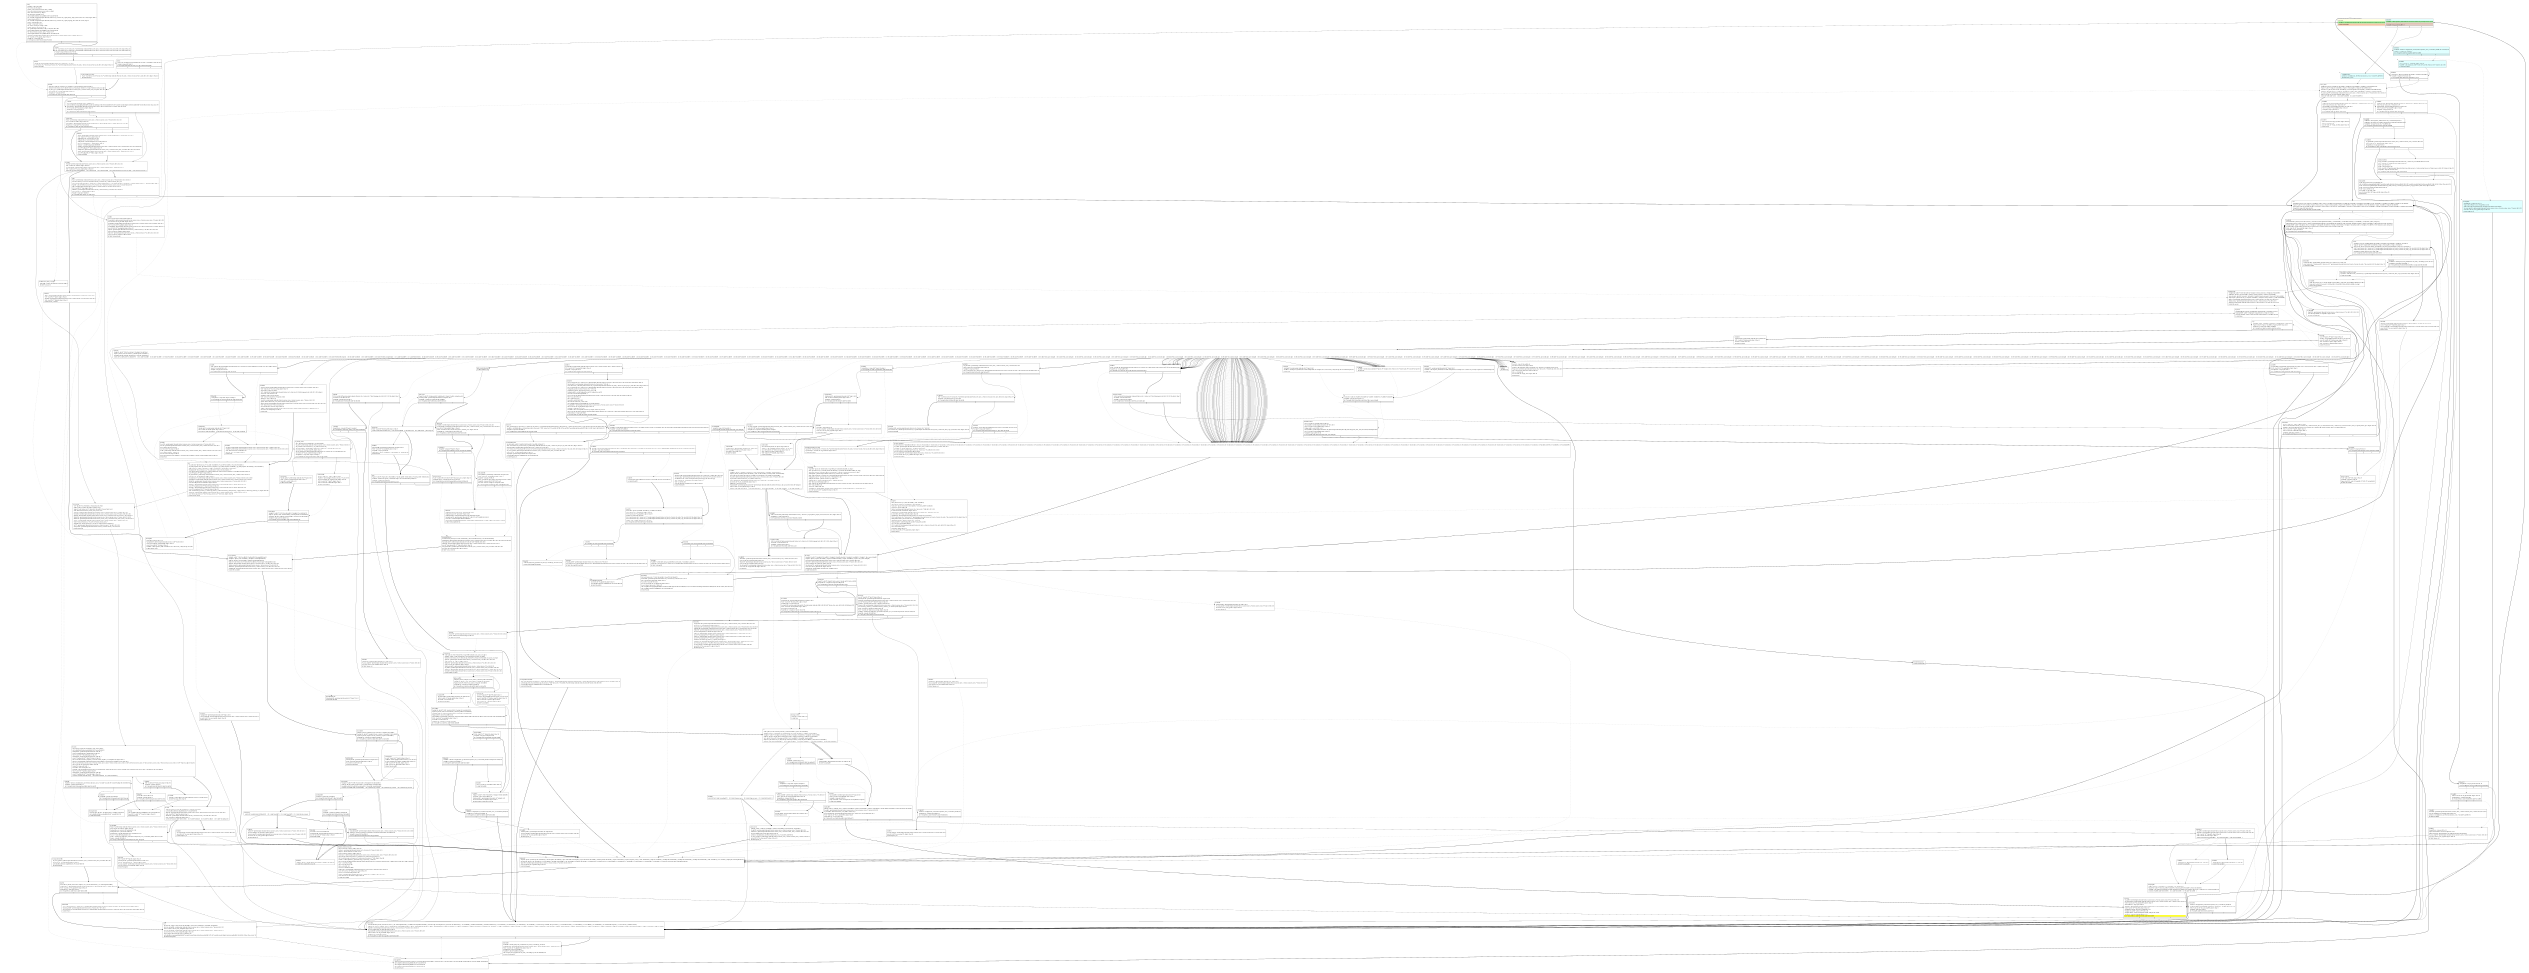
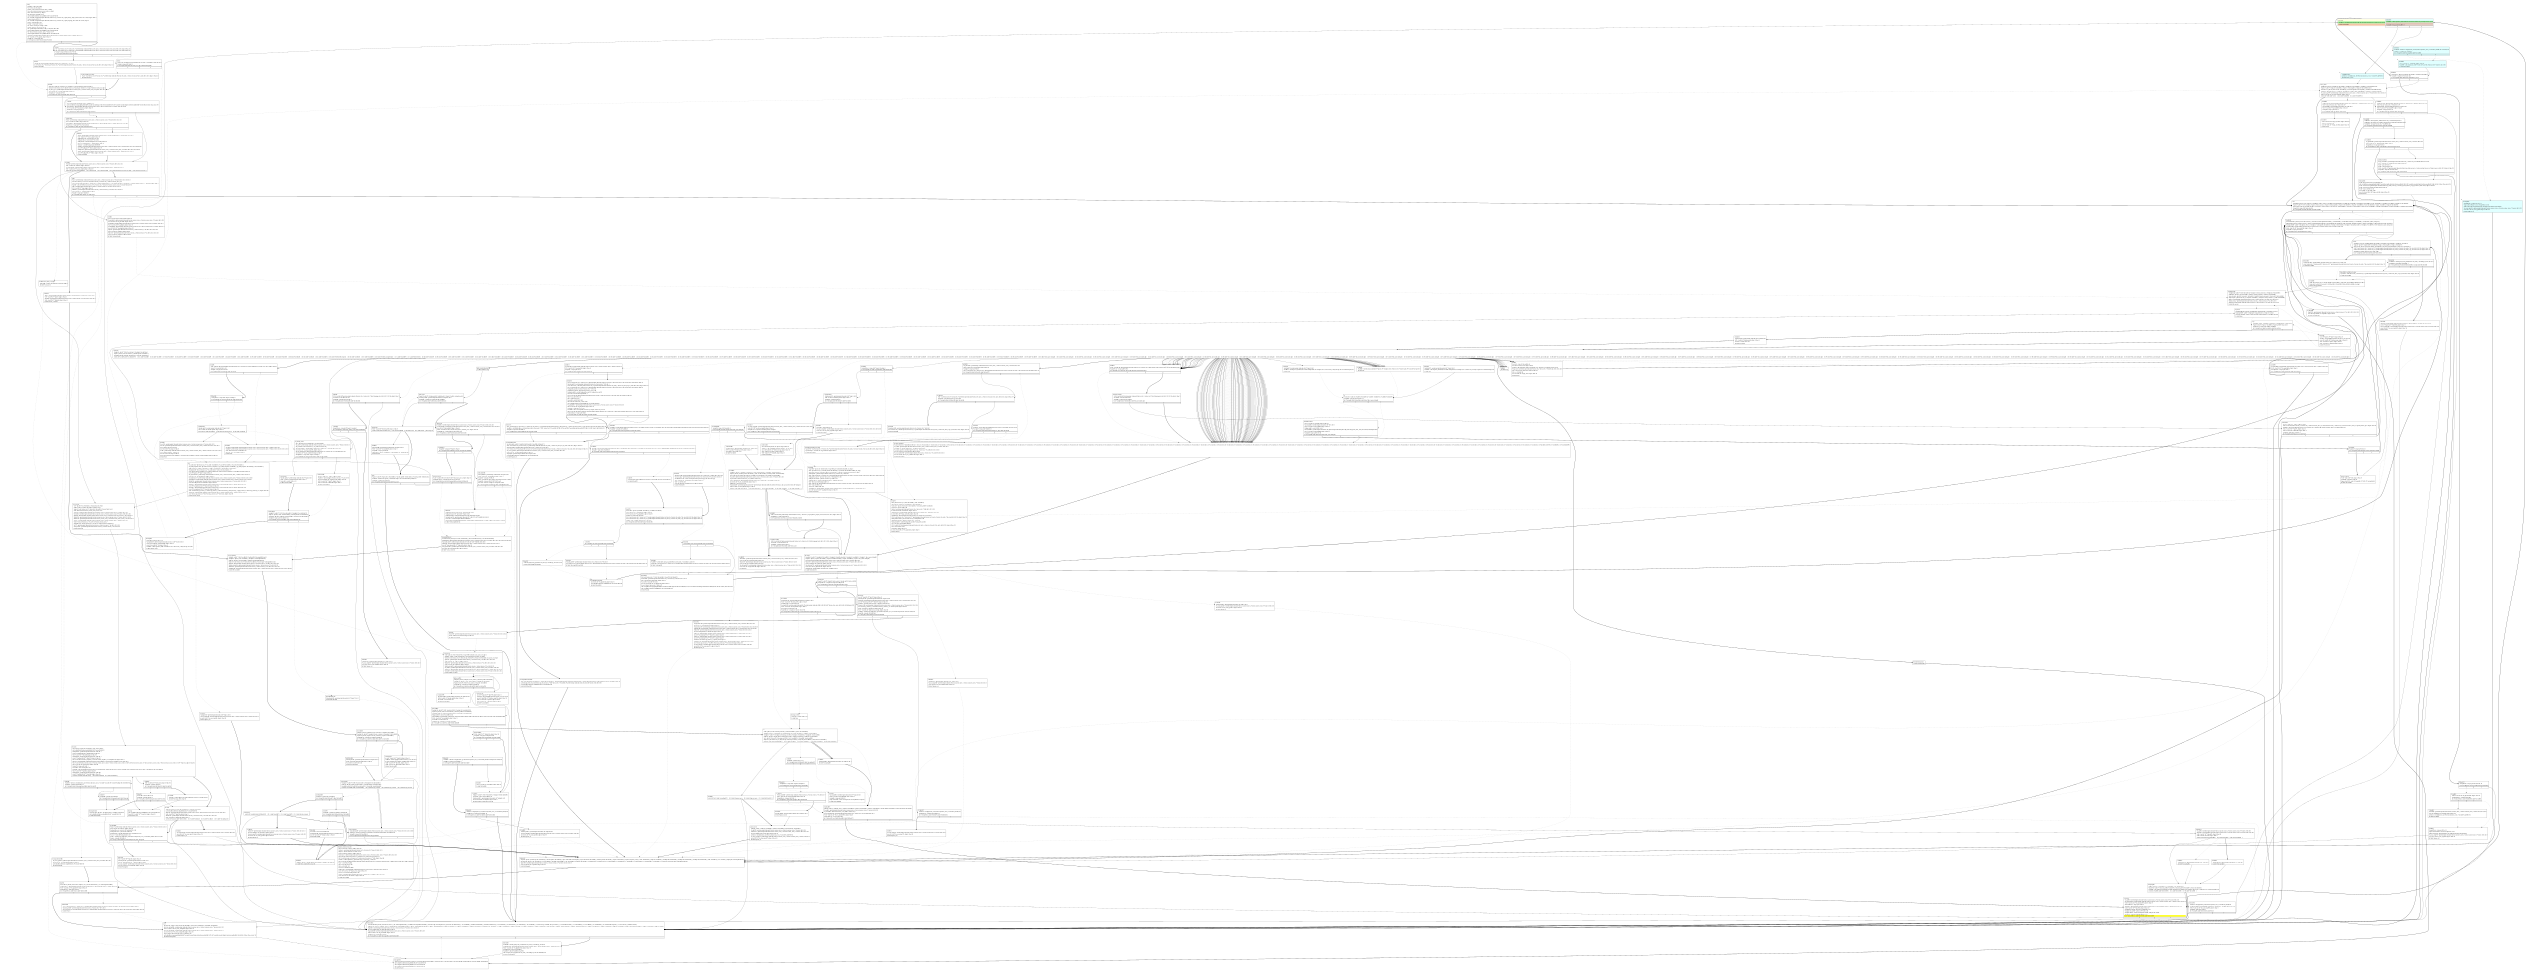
(293, 399) -> none
